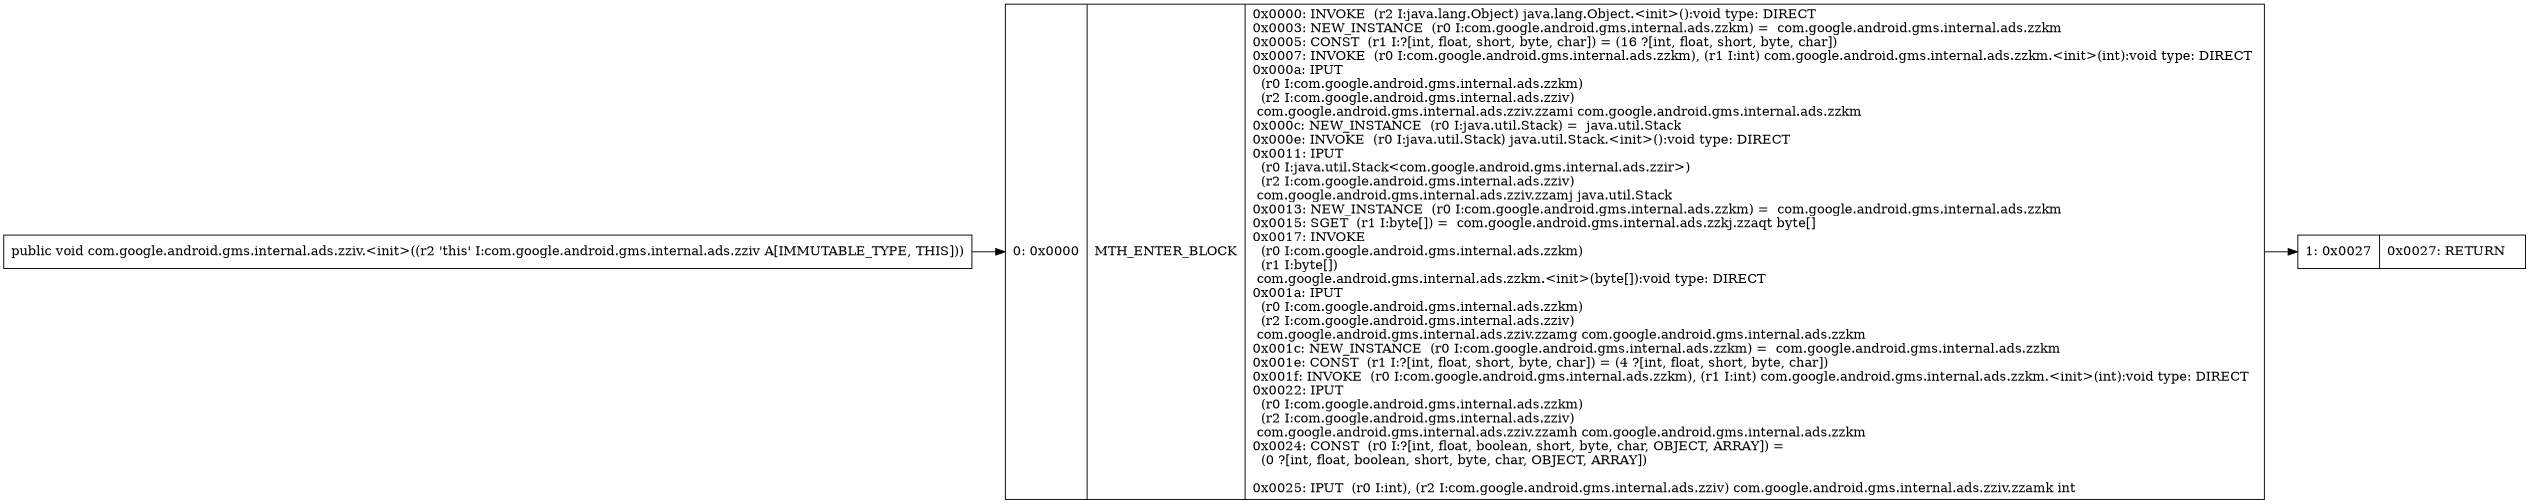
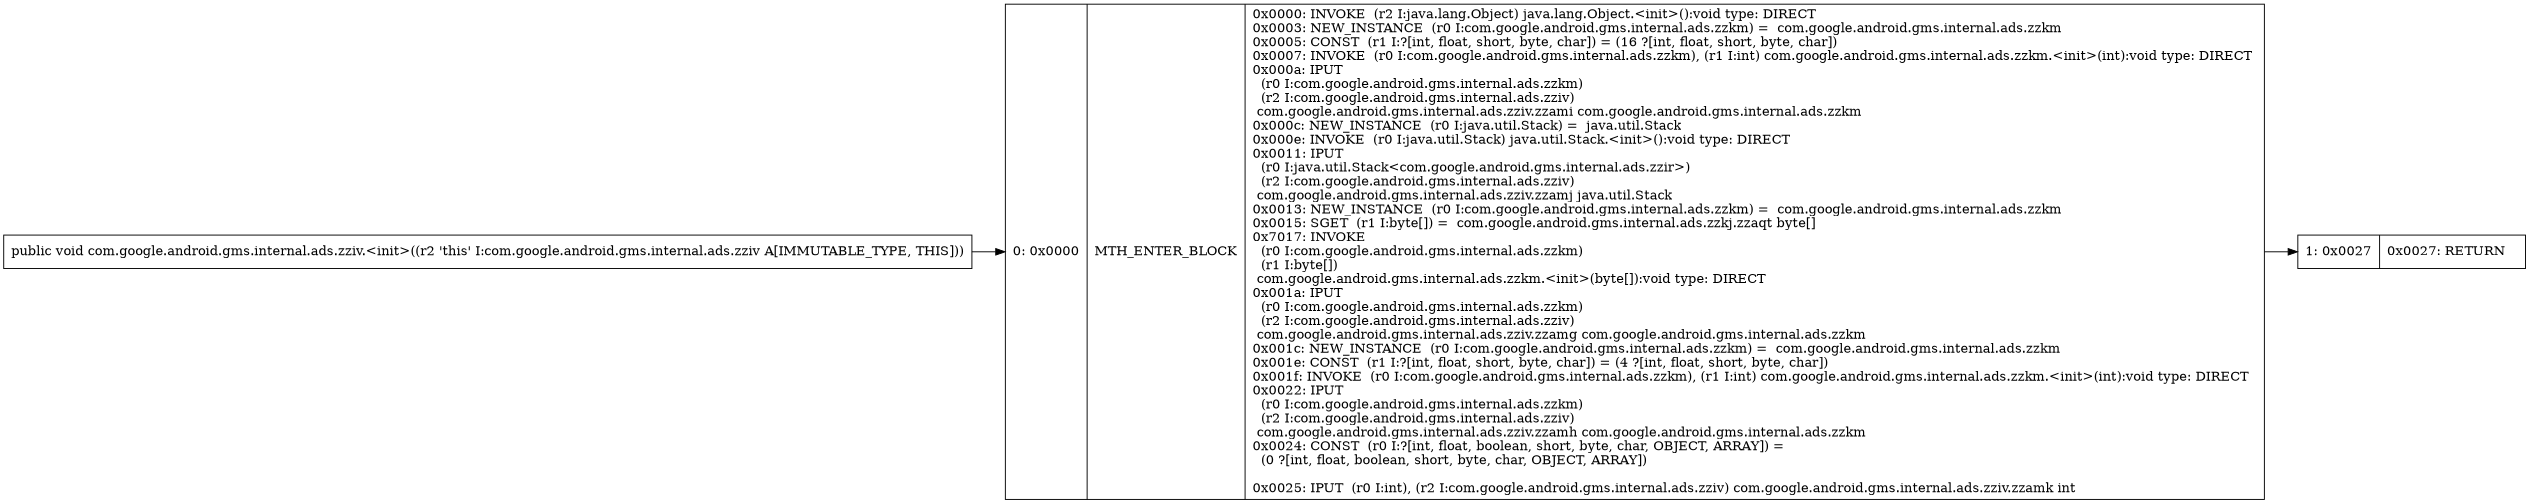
(1313, 237) -> (1313, 237)
